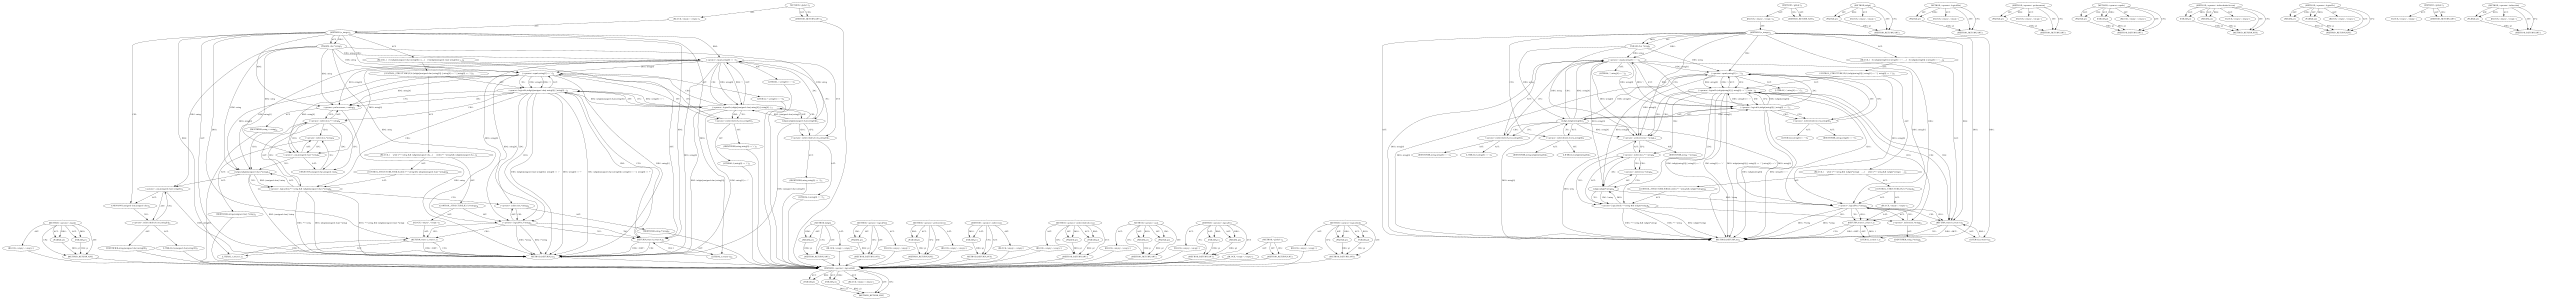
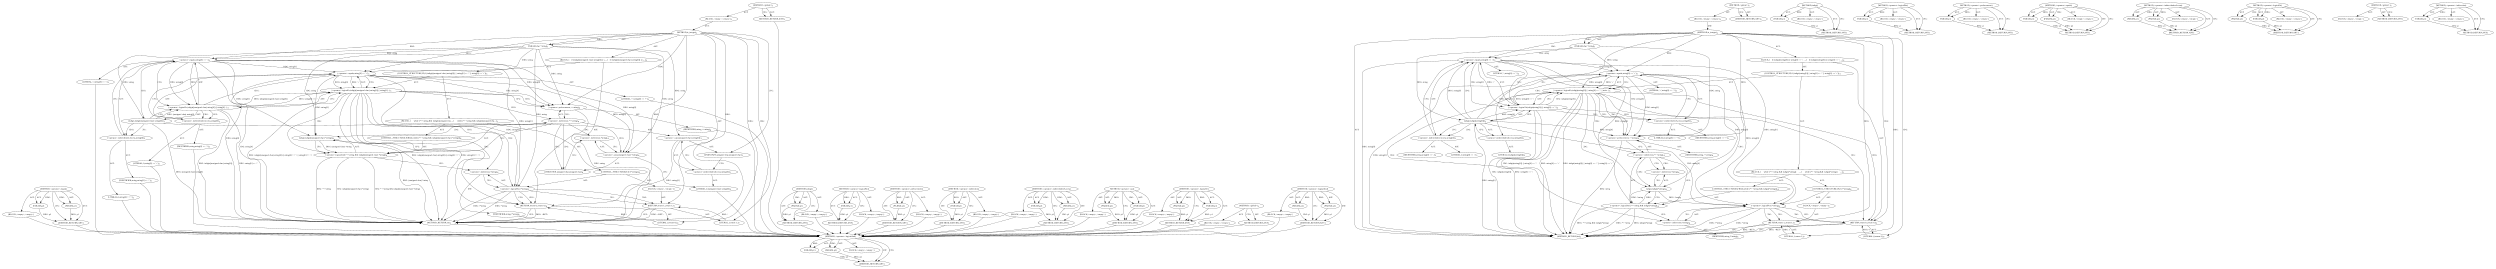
(1530, 155) -> none
(277, 163) -> (663, 176)
(209, 180) -> (416, 125)
(236, 214) -> none
(126, 248) -> none
